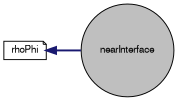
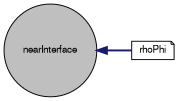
(69, 50) -> (119, 50)
